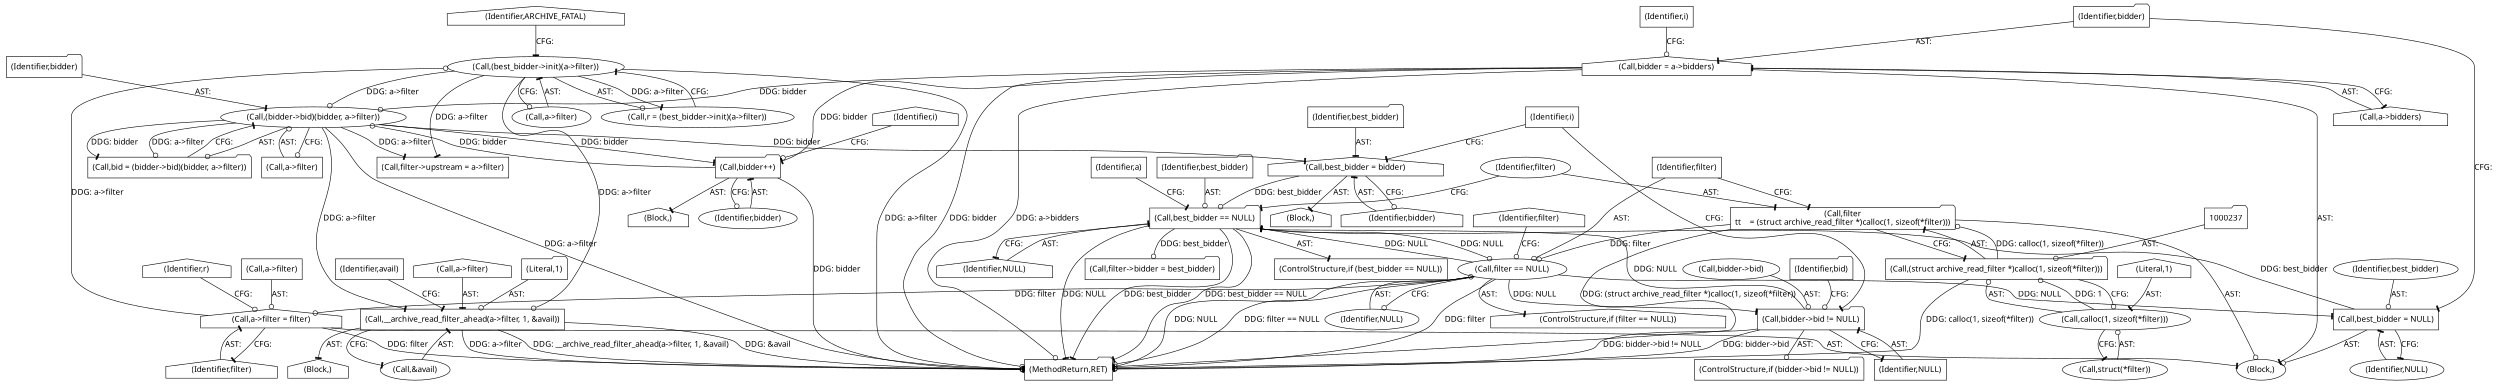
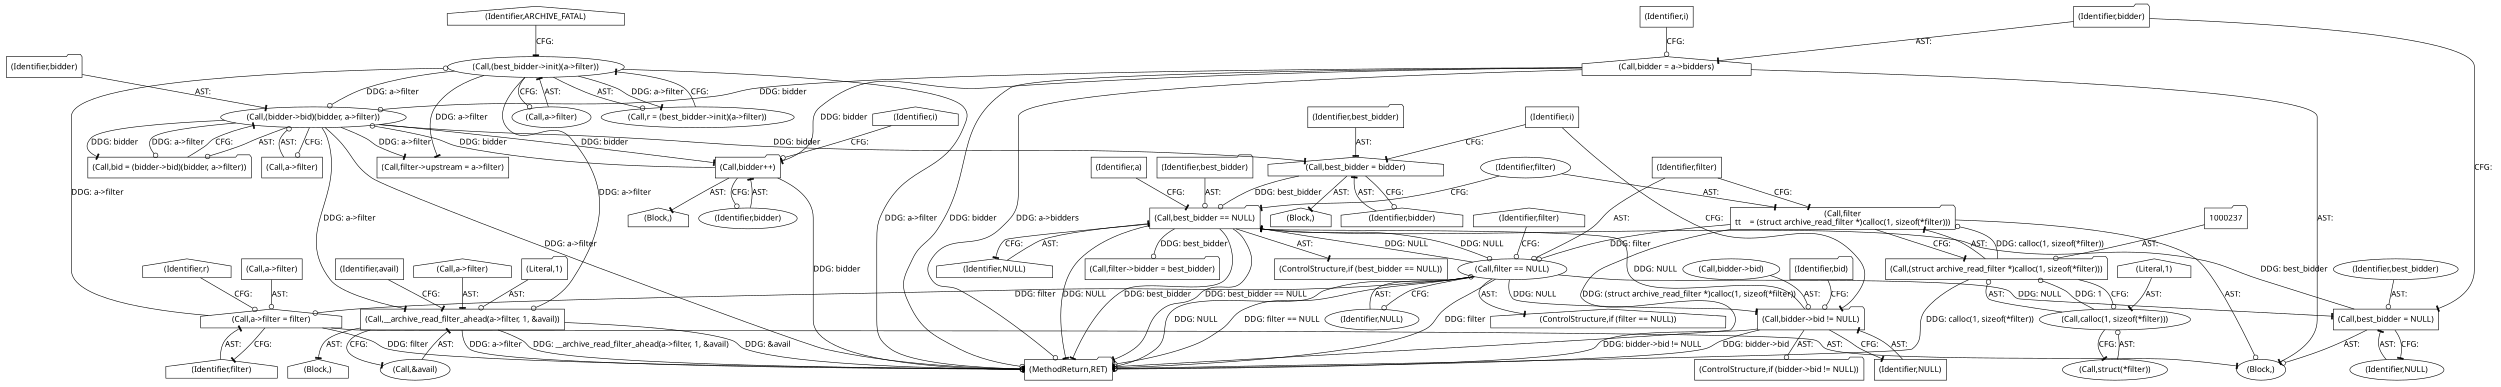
(2391, 117) -> none
